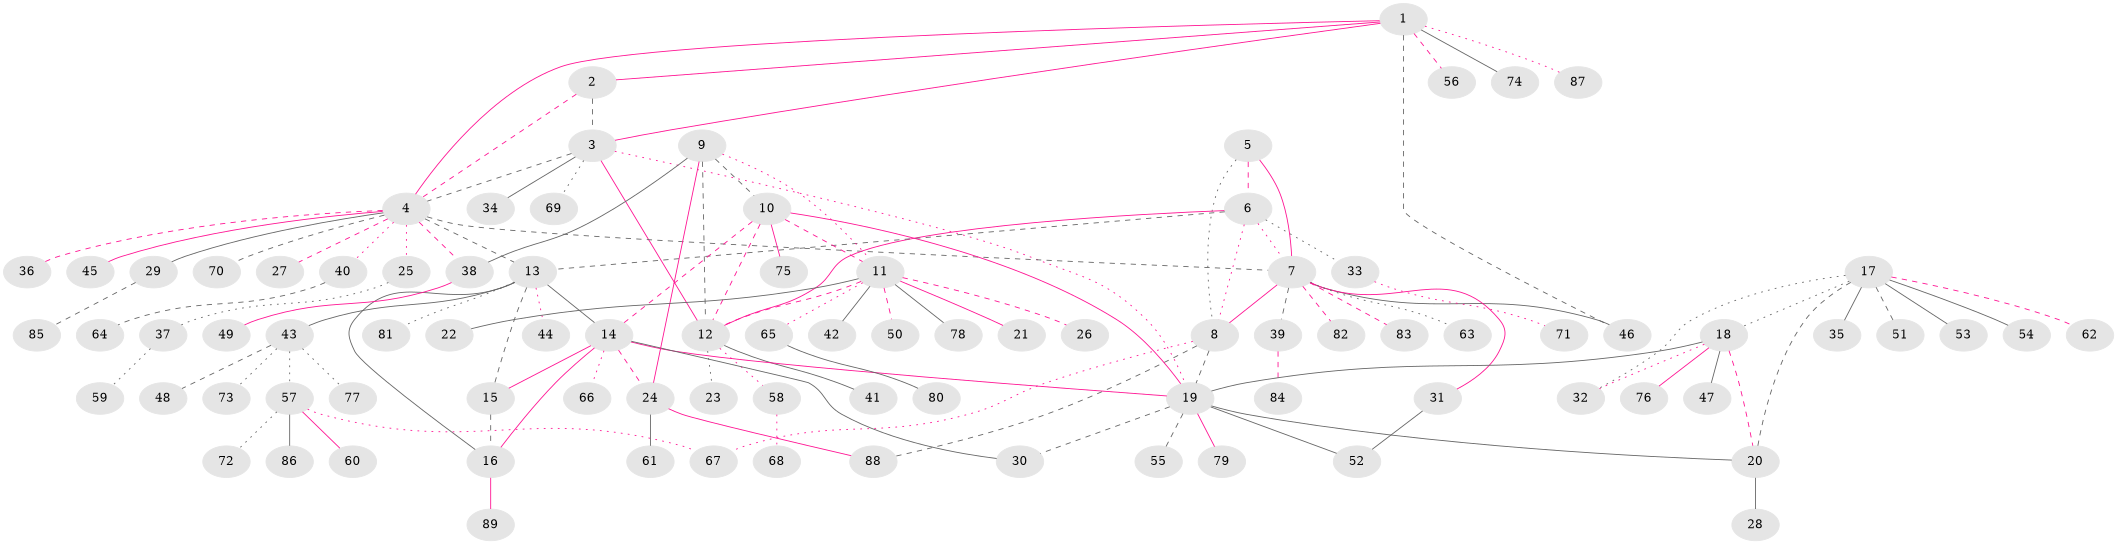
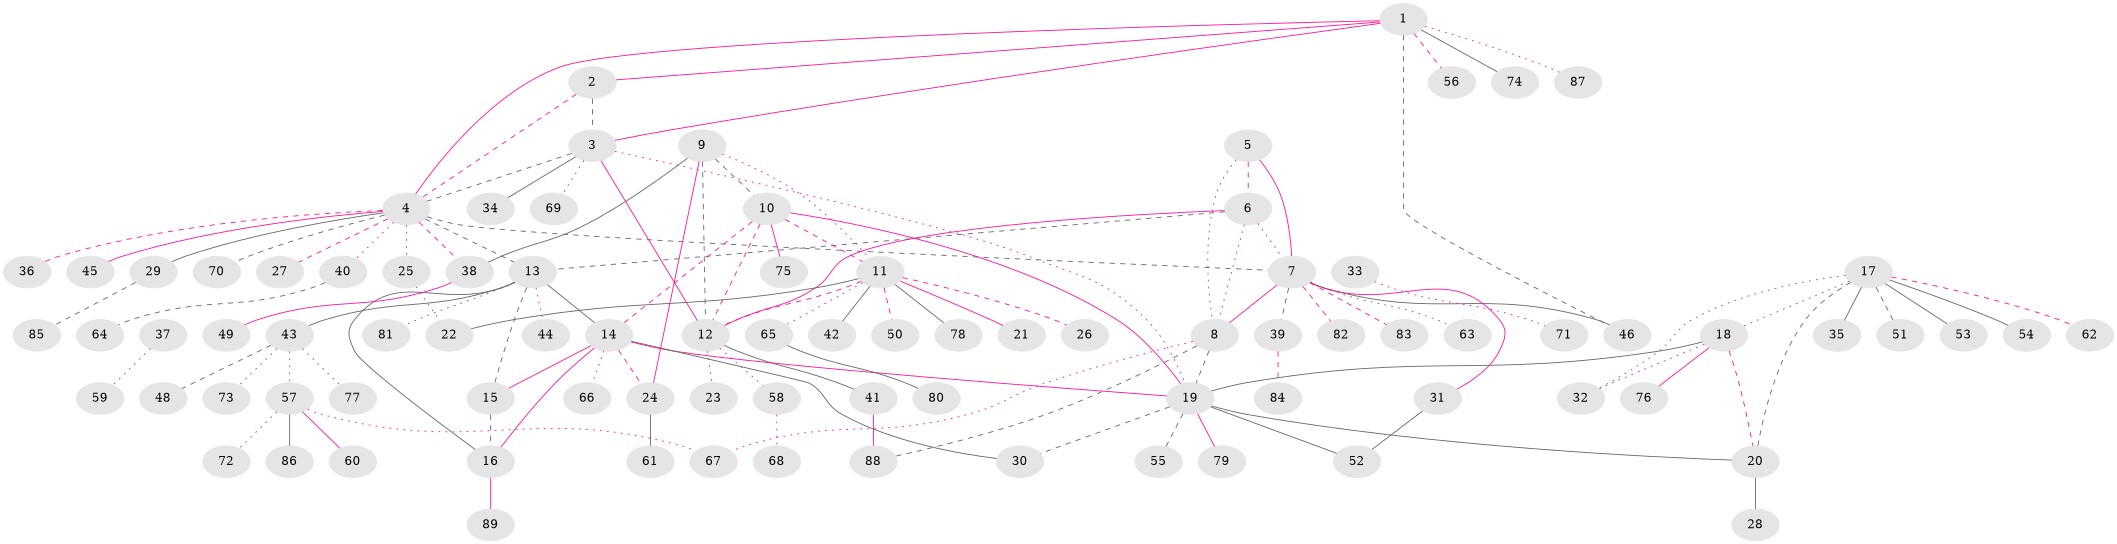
(1302, 240) -> none
(285, 304) -> (428, 304)
(1707, 399) -> none
(759, 434) -> (873, 435)
